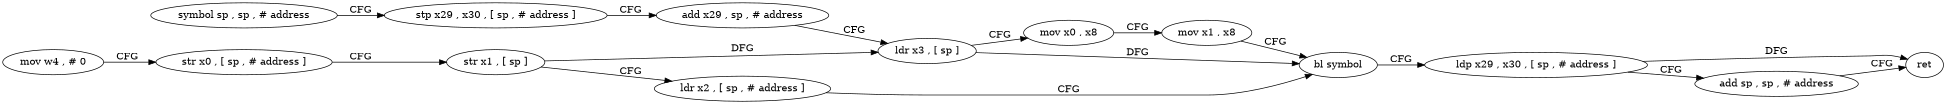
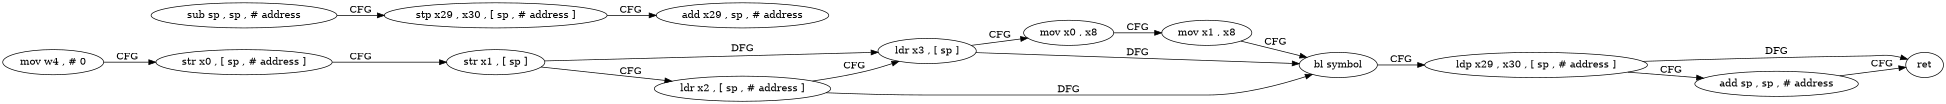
(244, 15) -> (244, 15)
(838, 34) -> (853, 74)
(1069, 90) -> (1069, 90)
